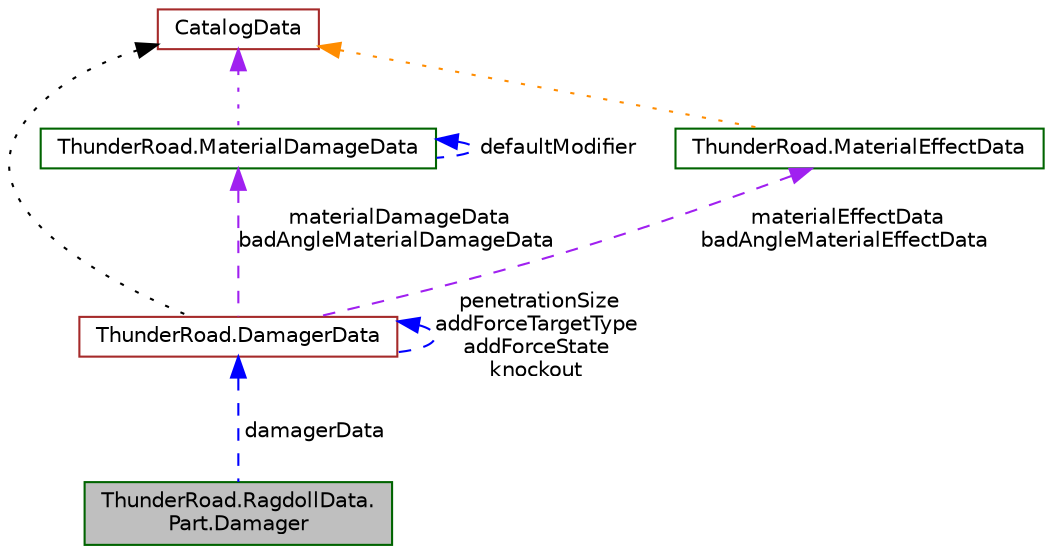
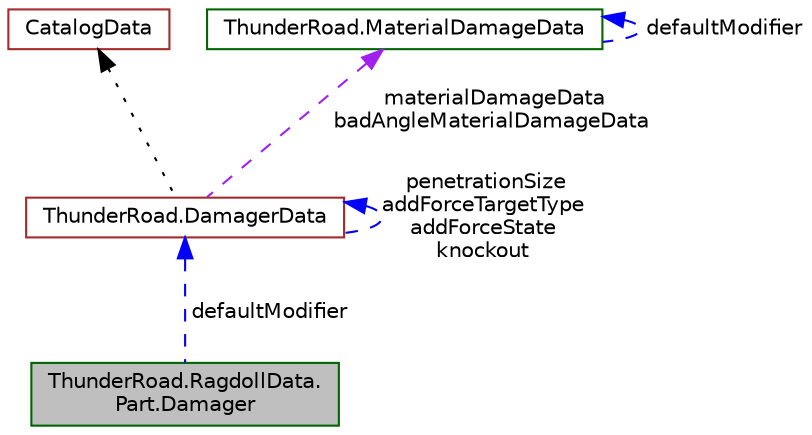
(238, 100) -> none
(860, 149) -> none
(312, 432) -> (267, 313)
